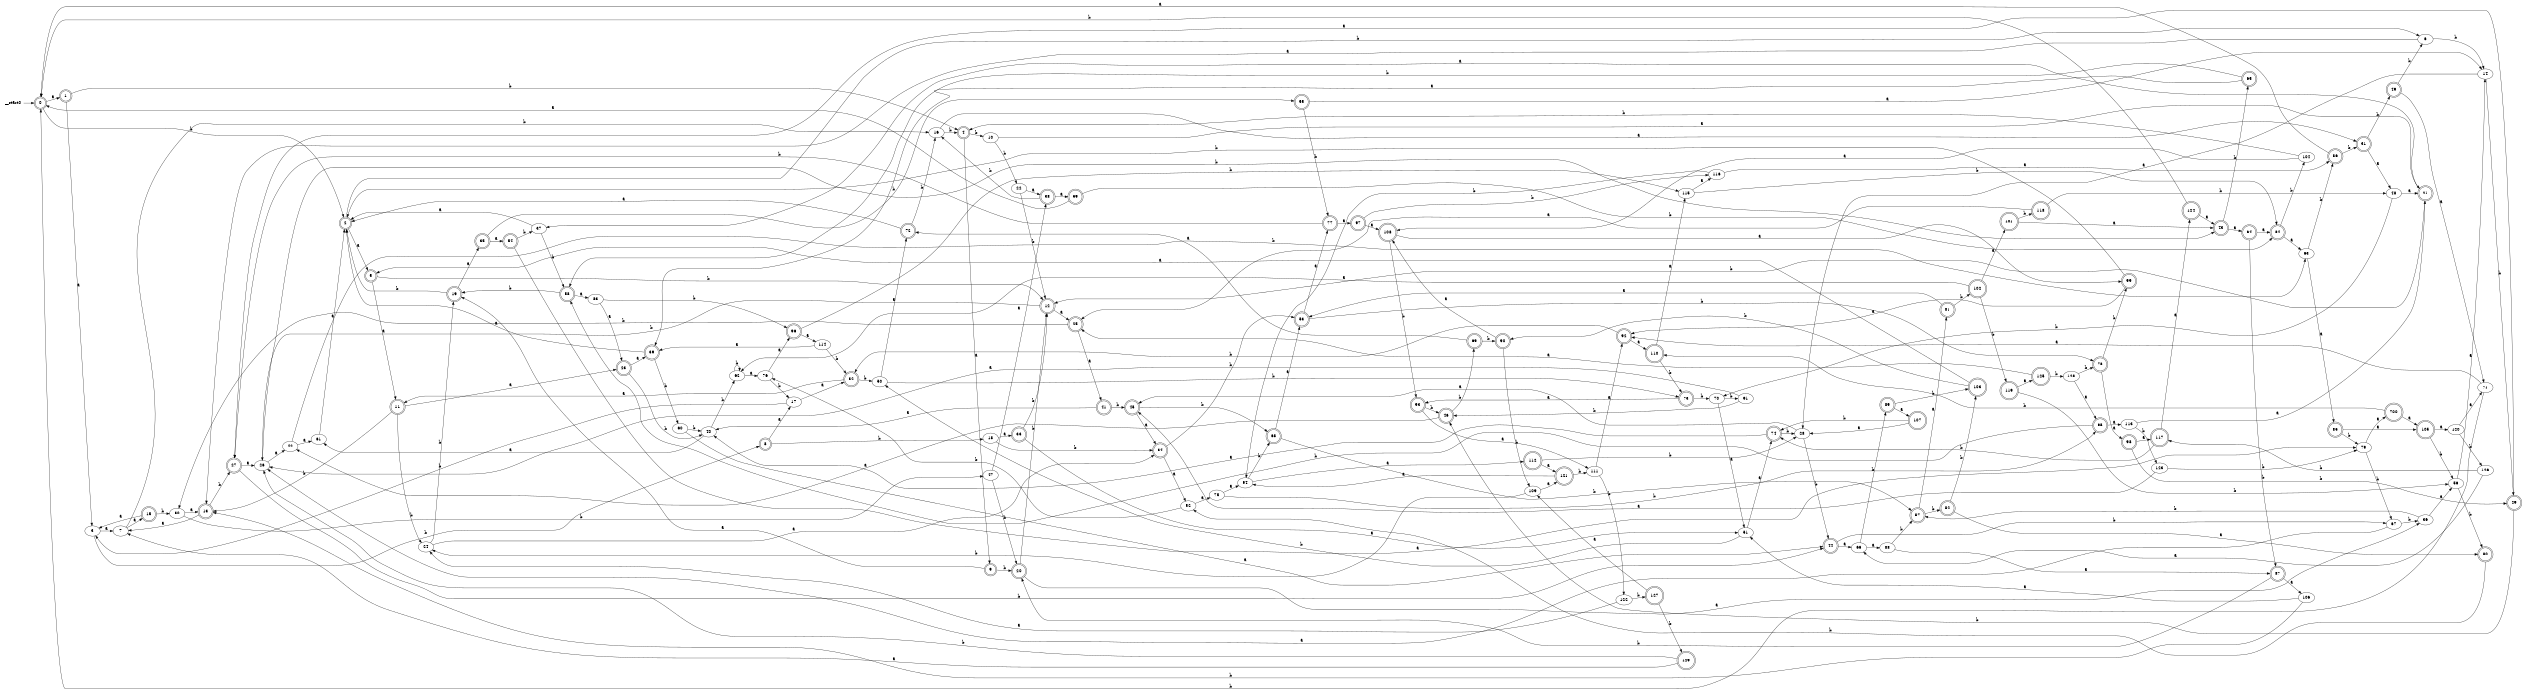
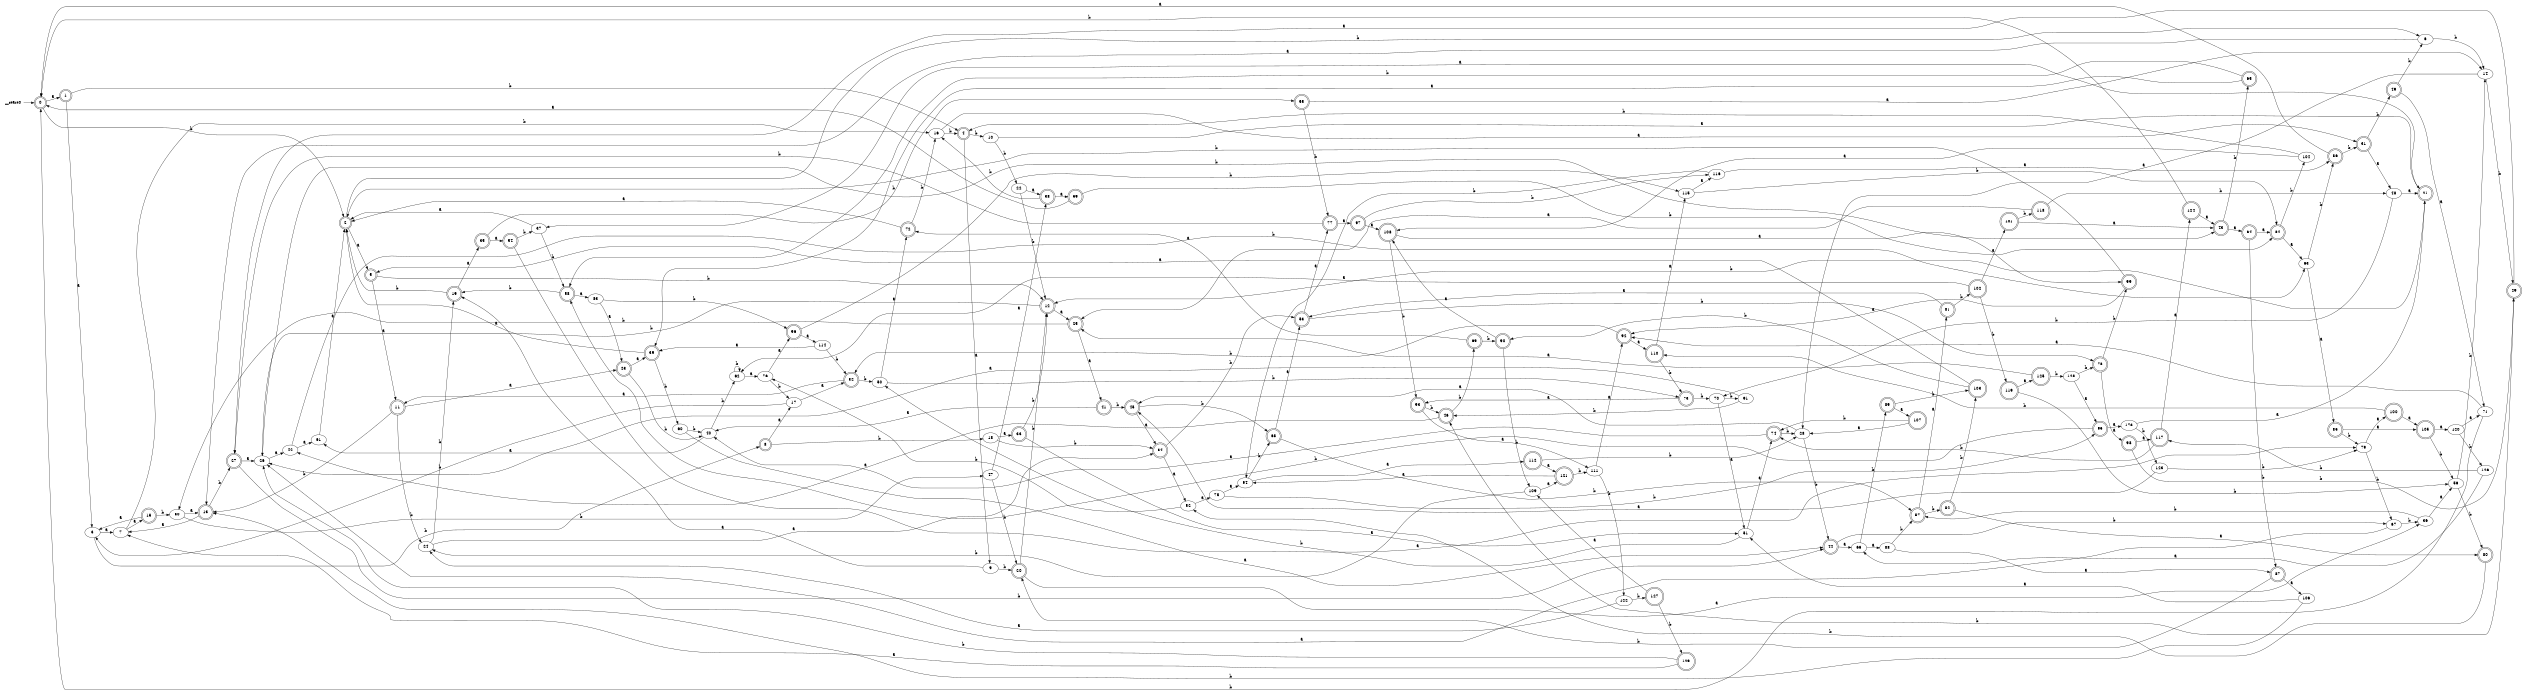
(2471, 356) -> (2471, 356)
(2394, 412) -> (2394, 412)
(2129, 424) -> (2129, 425)
(991, 570) -> (991, 568)
